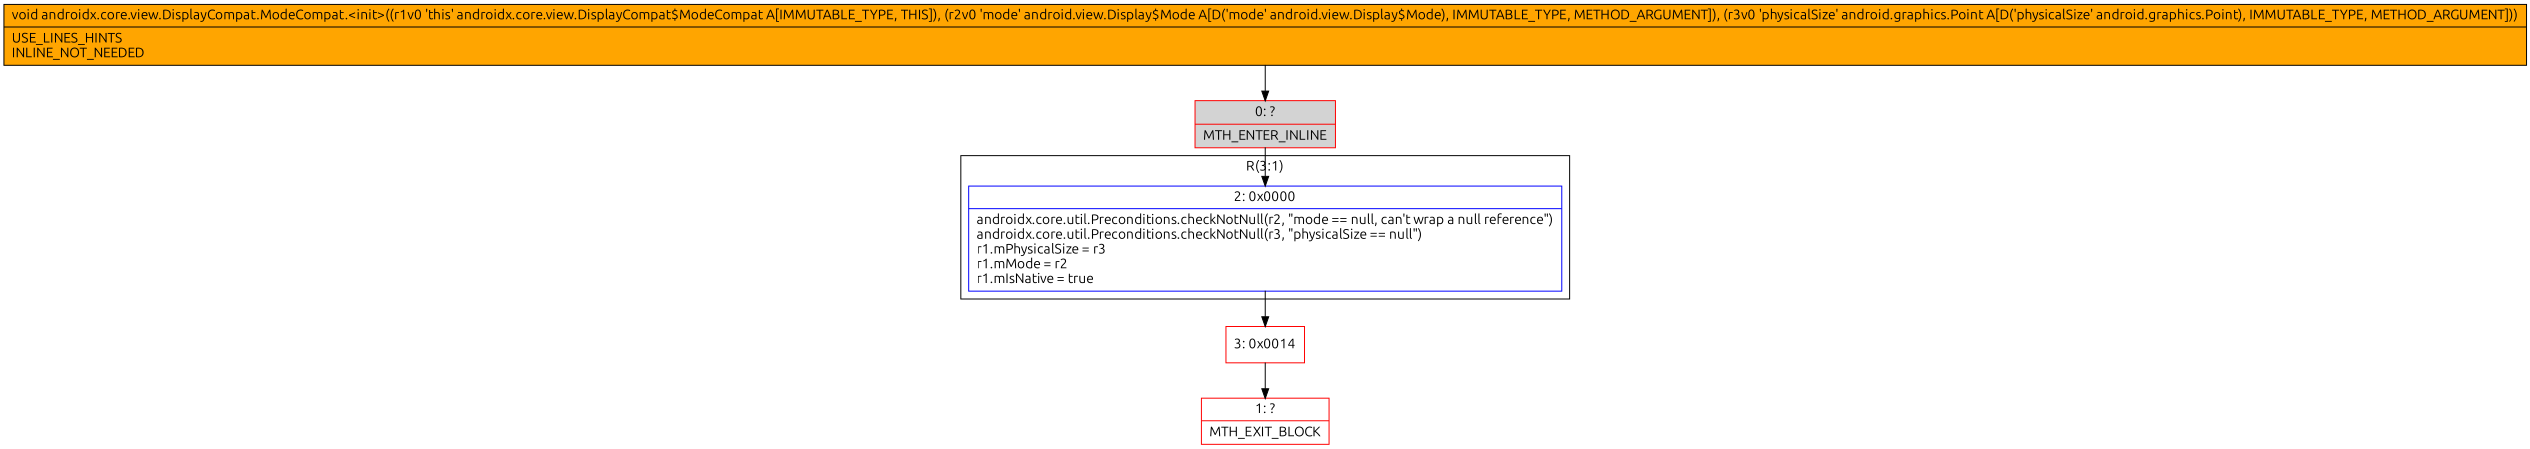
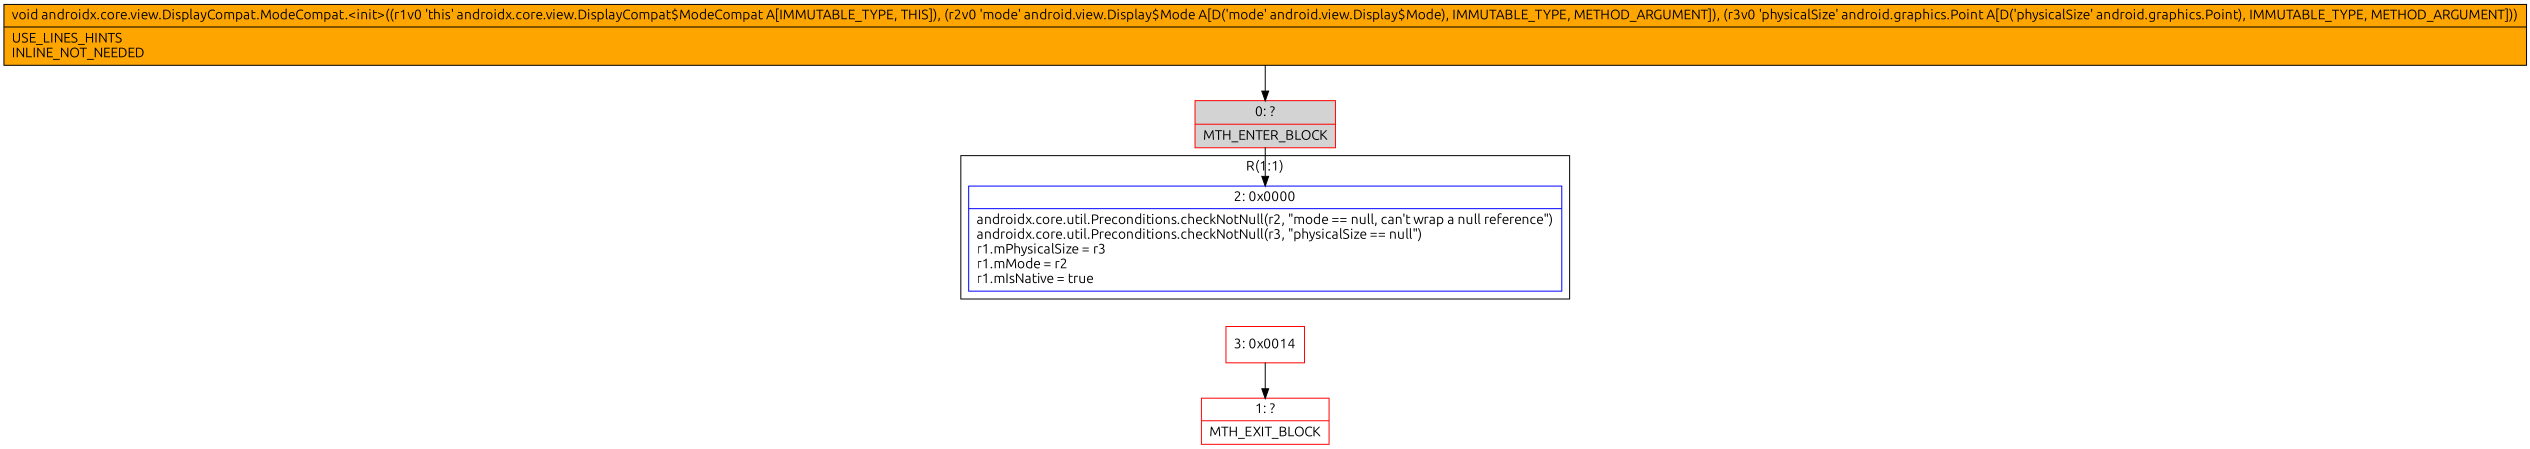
(1265, 136) -> (1265, 136)
(1265, 167) -> (1265, 167)
(1265, 305) -> none
